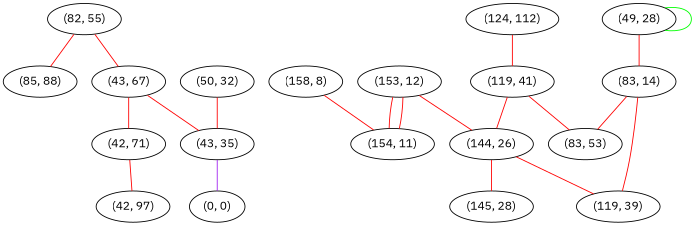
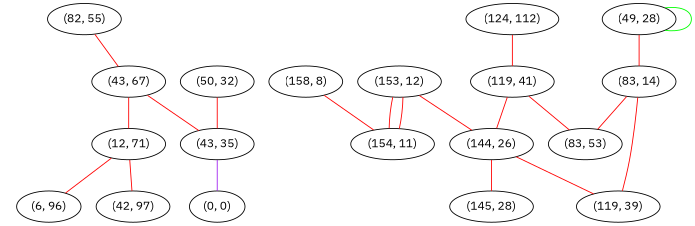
(40, 82) -> none
(129, 144) -> (129, 144)
none -> (49, 207)
